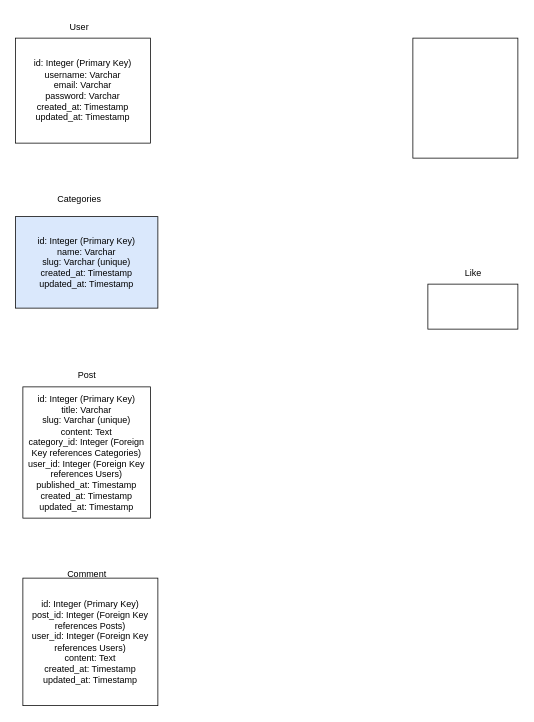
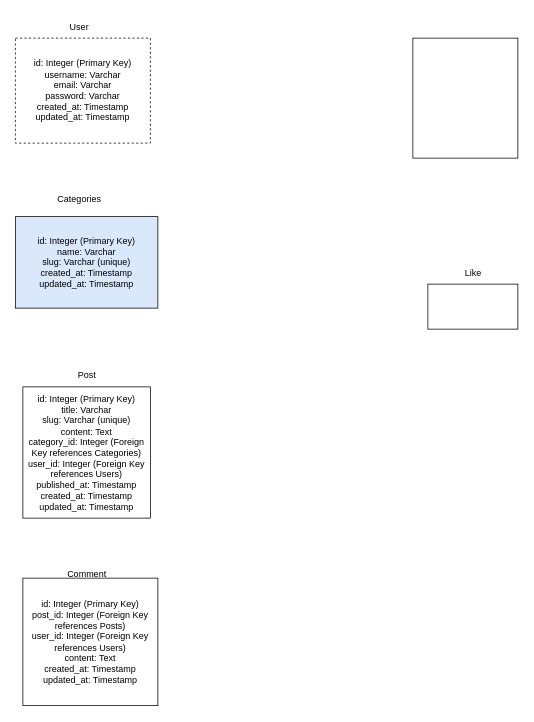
(83, 90) -> (83, 90)
